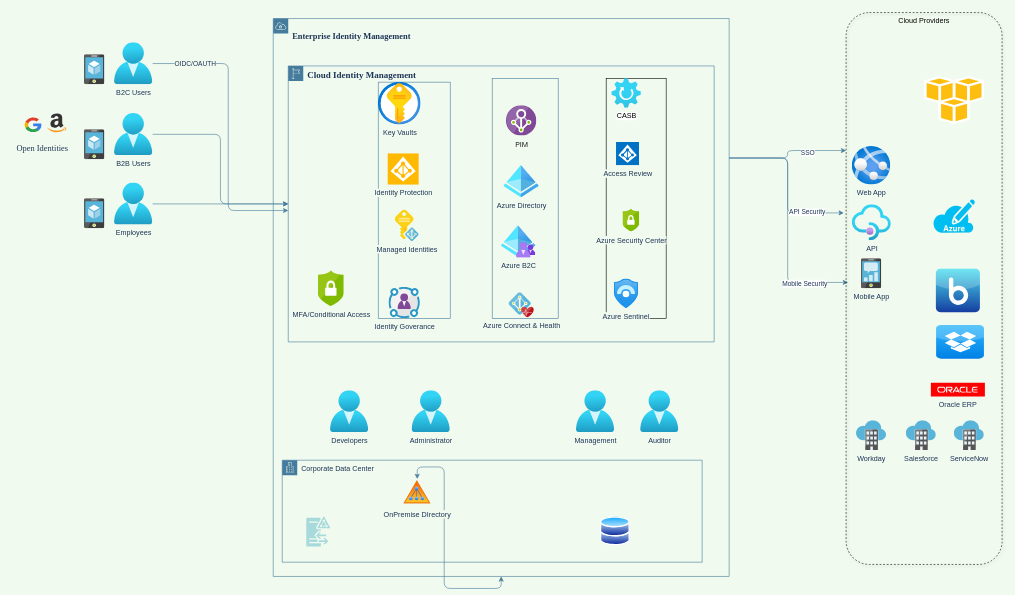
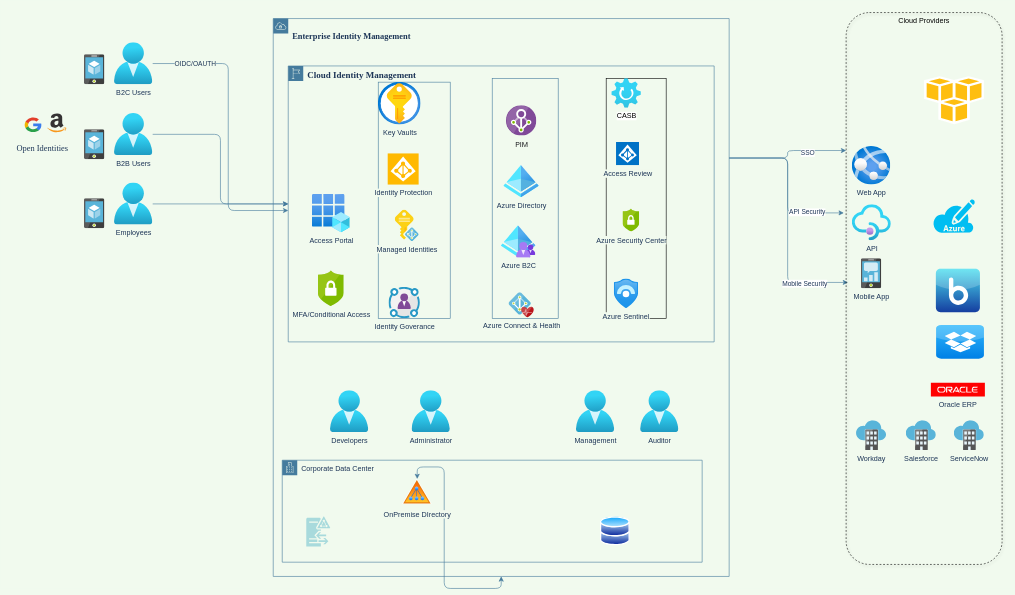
none -> (331, 213)
